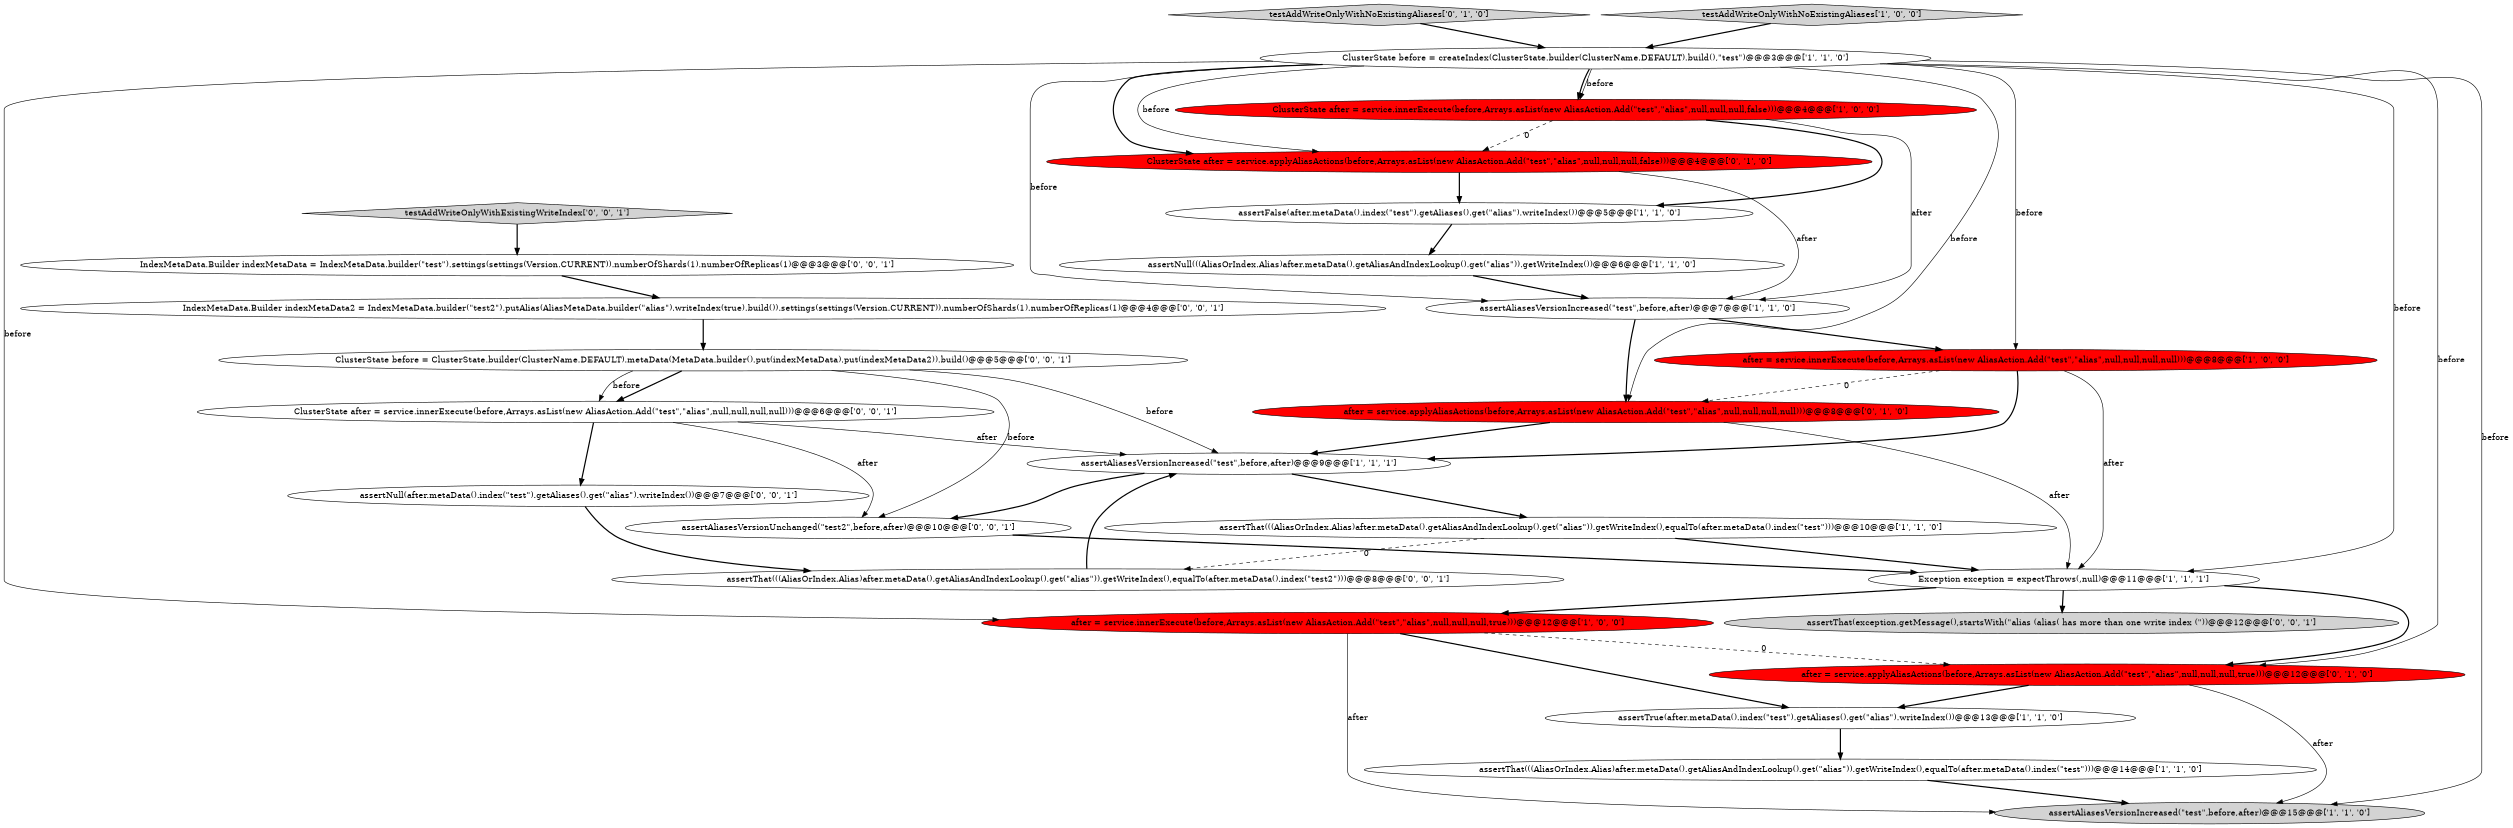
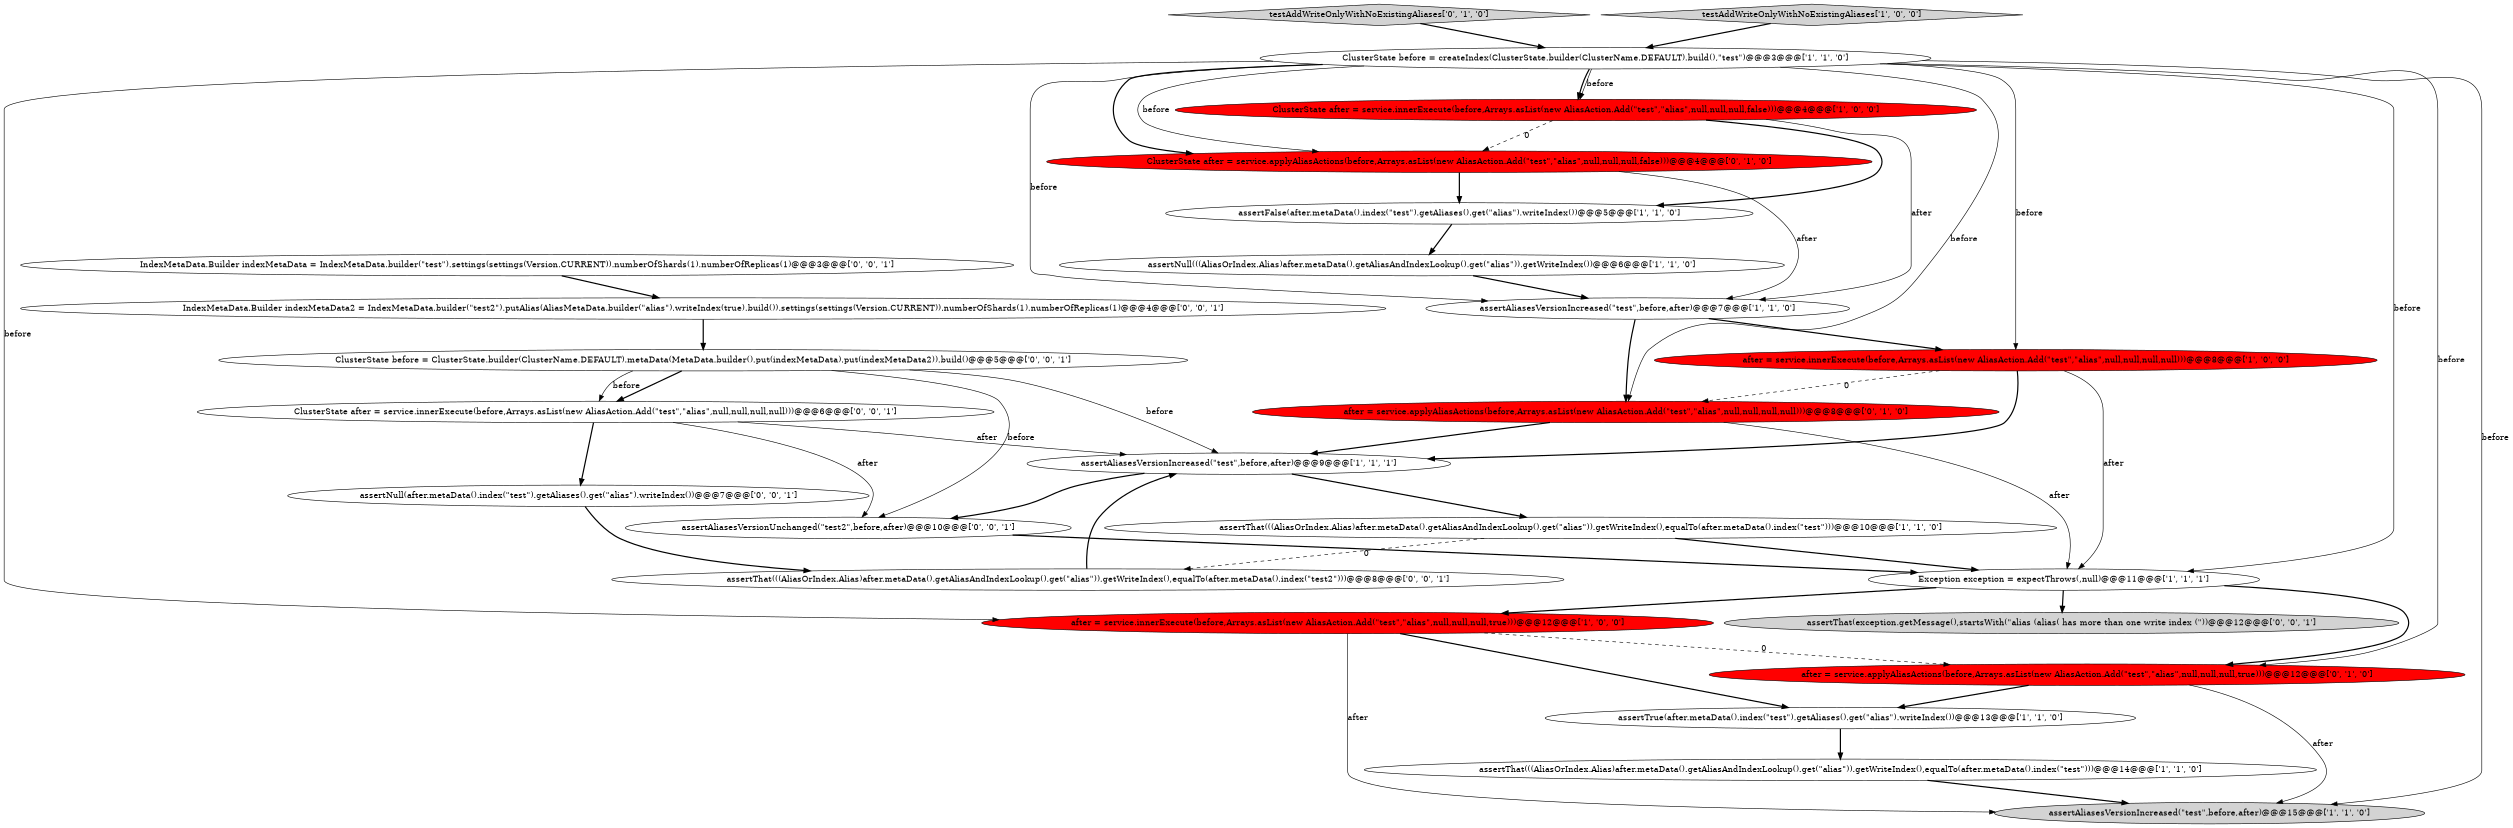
(517, 213) -> none
